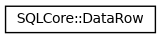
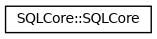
(80, 19) -> (78, 19)
